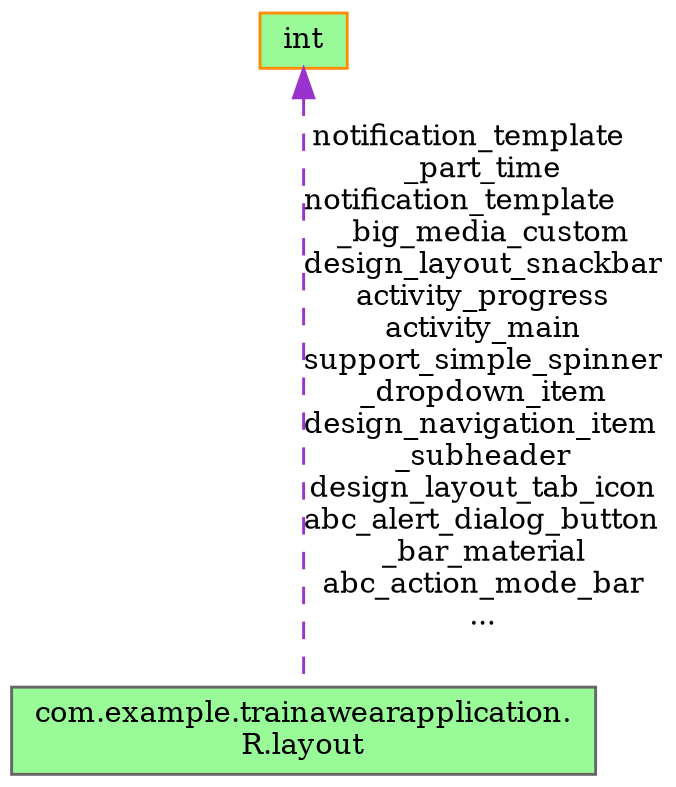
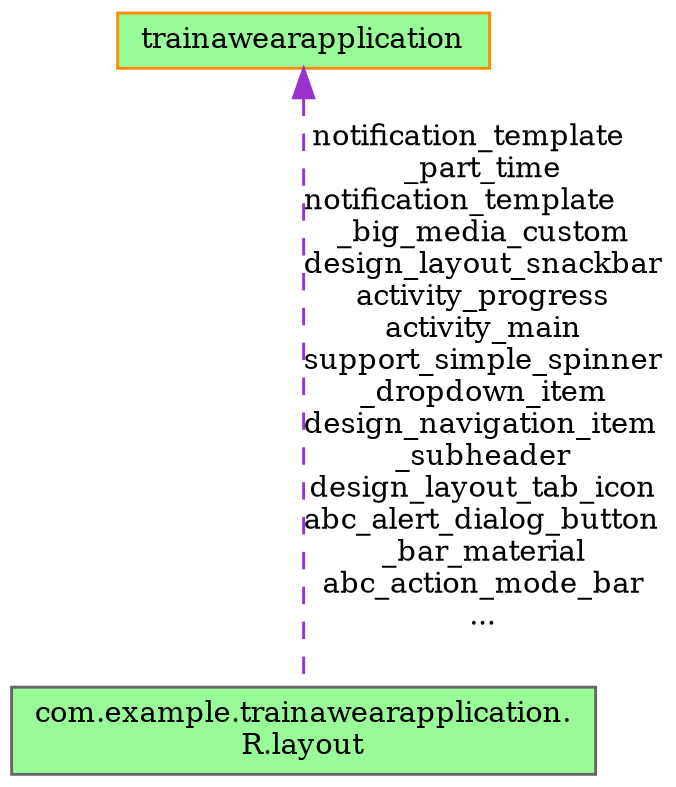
(304, 41) -> (304, 41)
